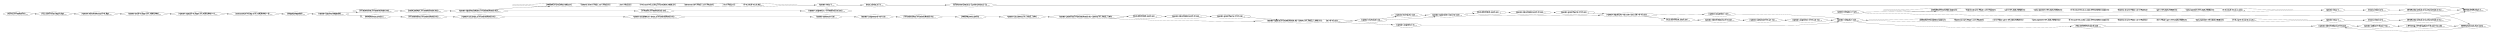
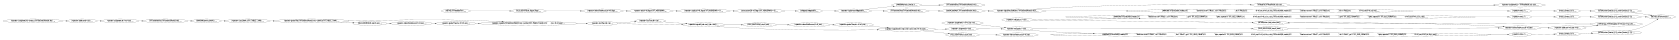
(480, 17) -> none
(1763, 20) -> none
(1407, 25) -> none
